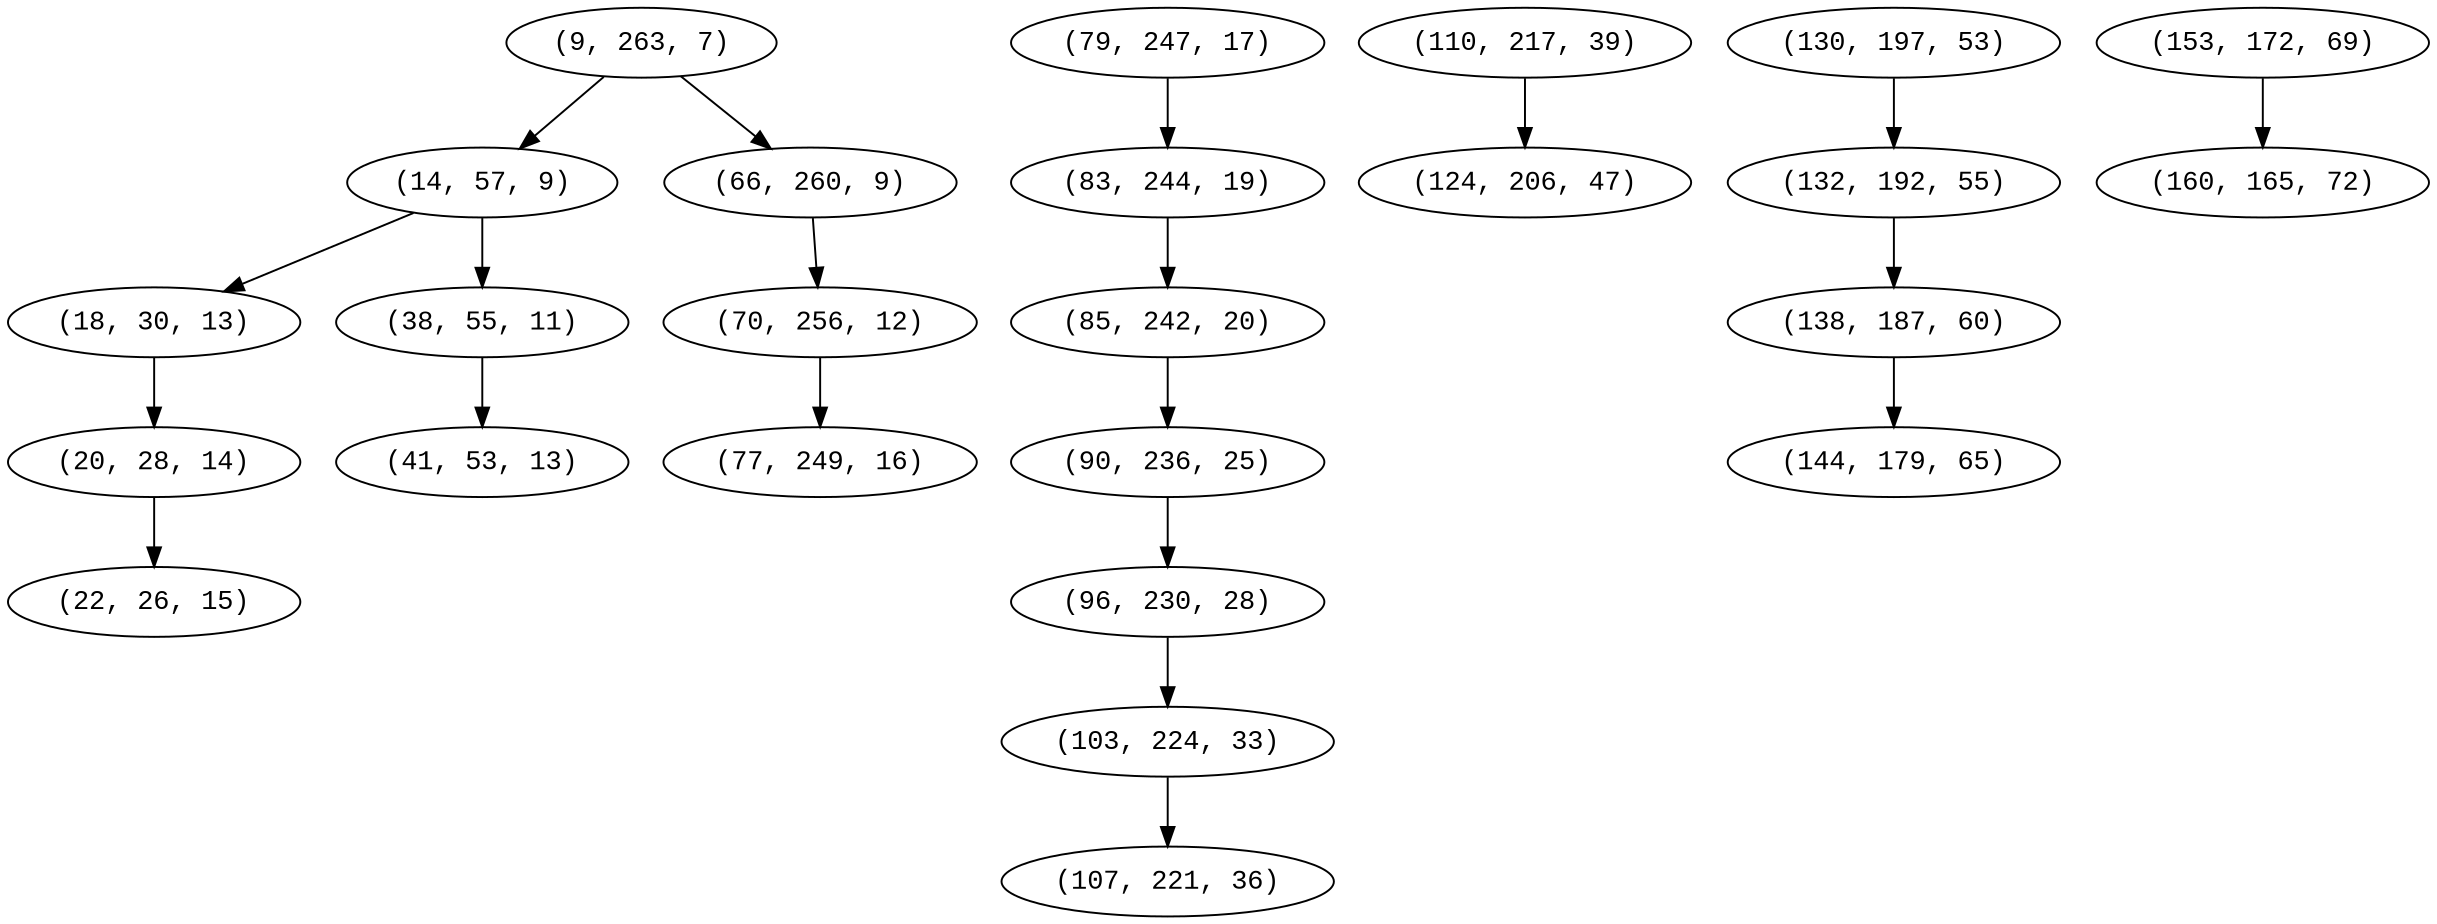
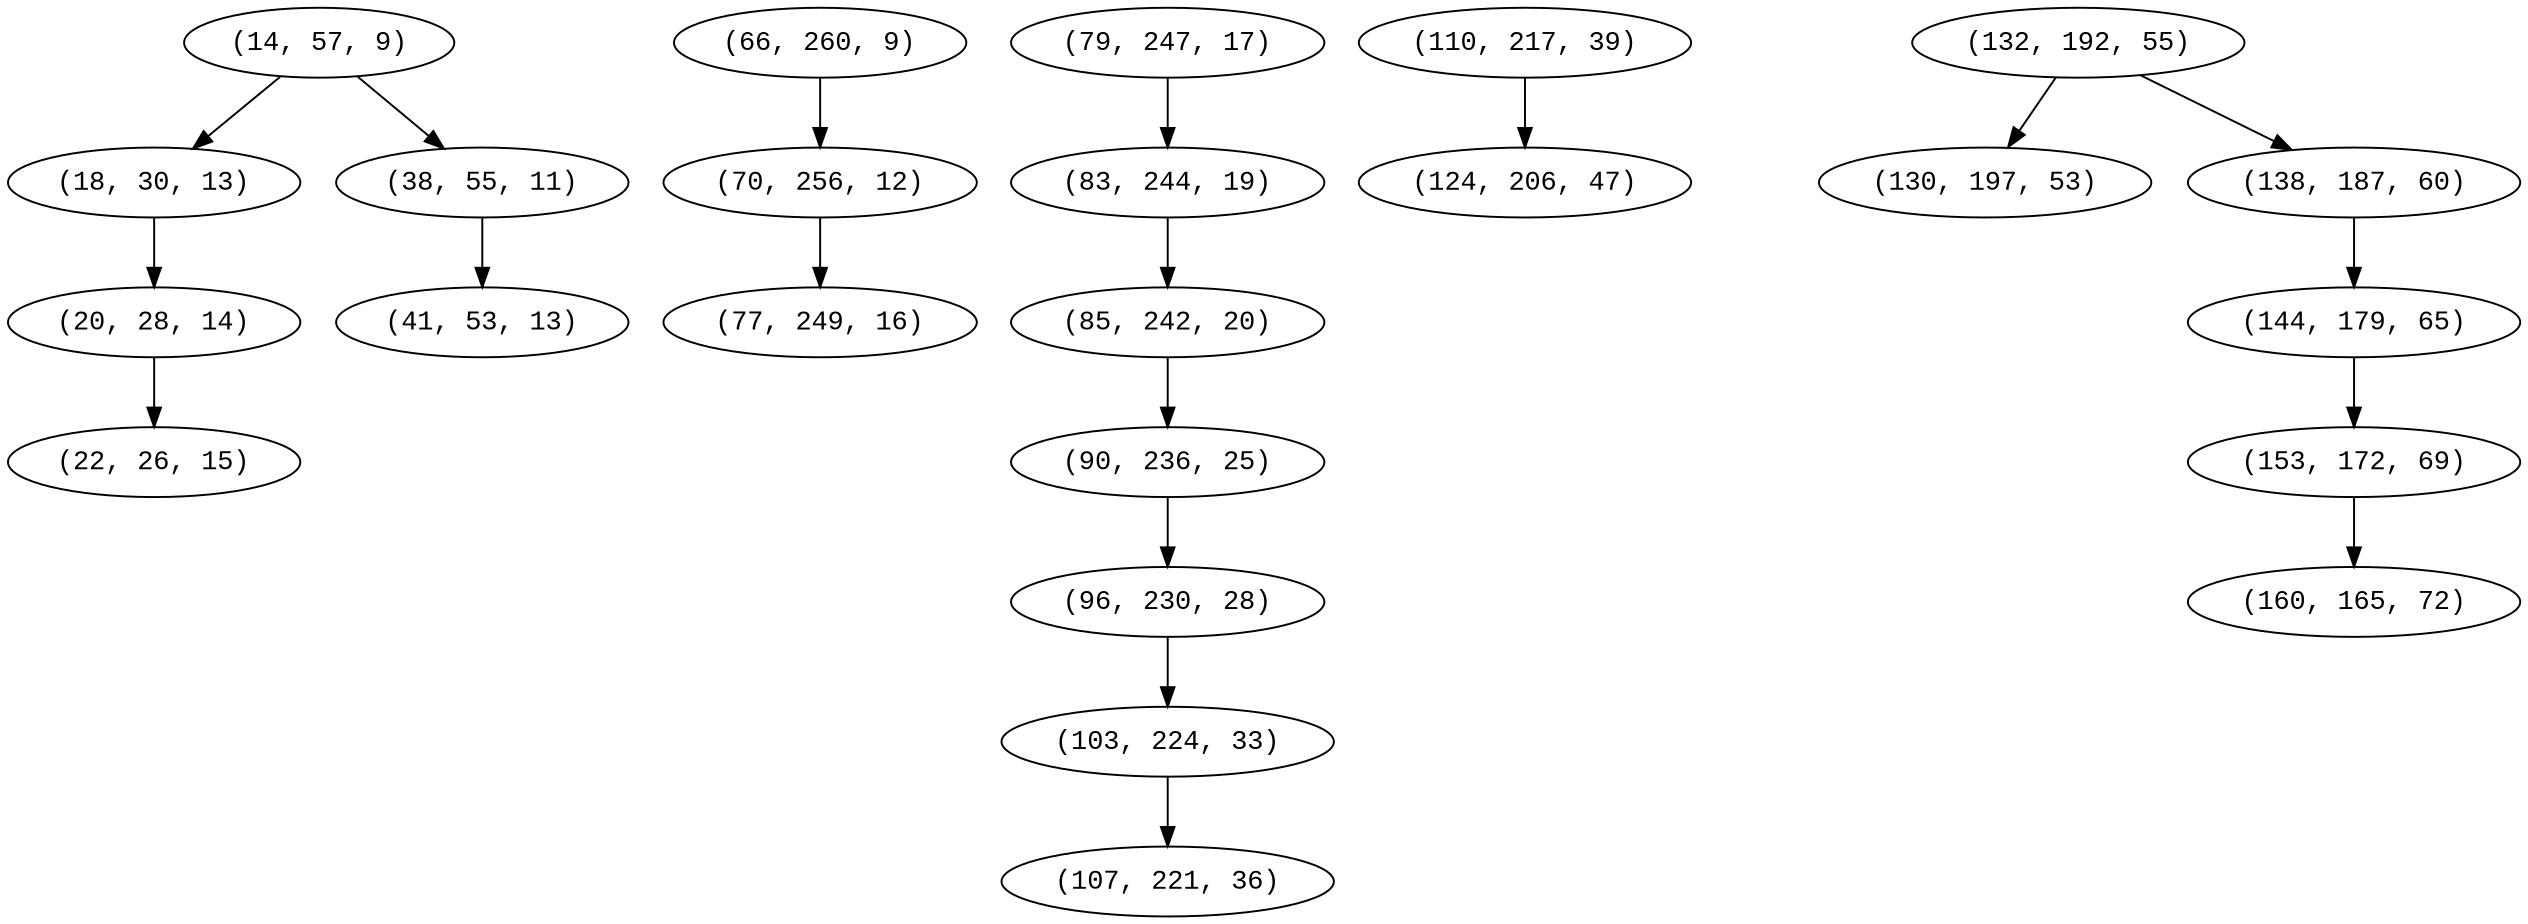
(642, 43) -> none
(1894, 103) -> (2038, 104)
none -> (2354, 383)
